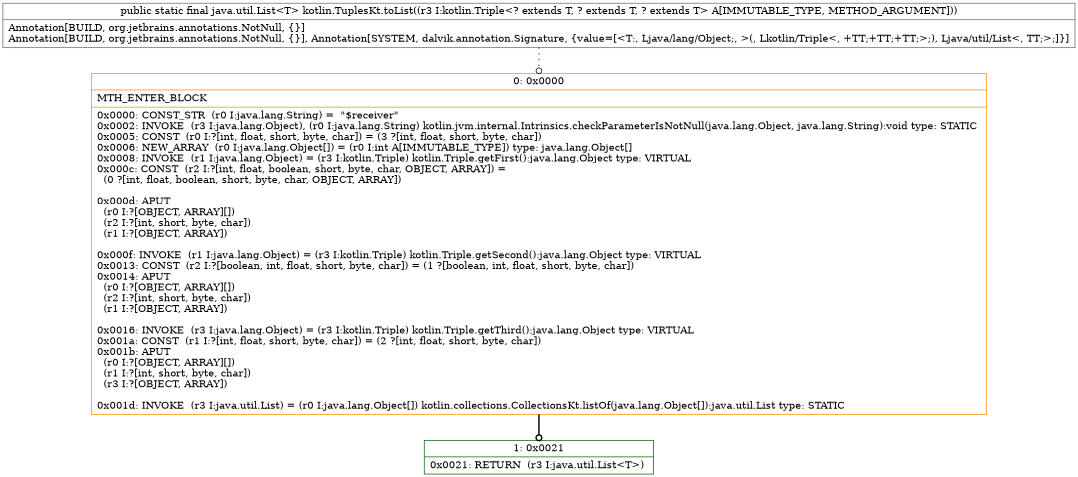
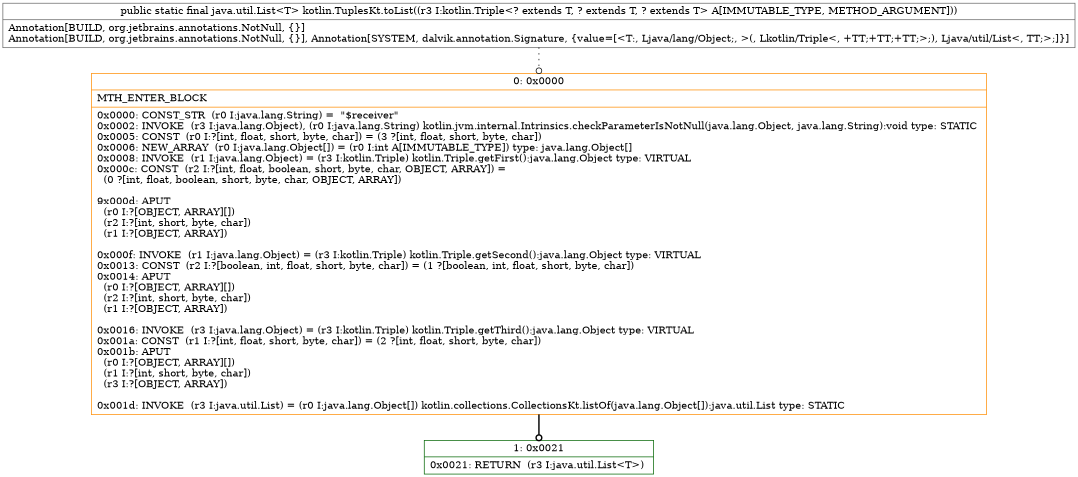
(137, 201) -> (137, 201)
